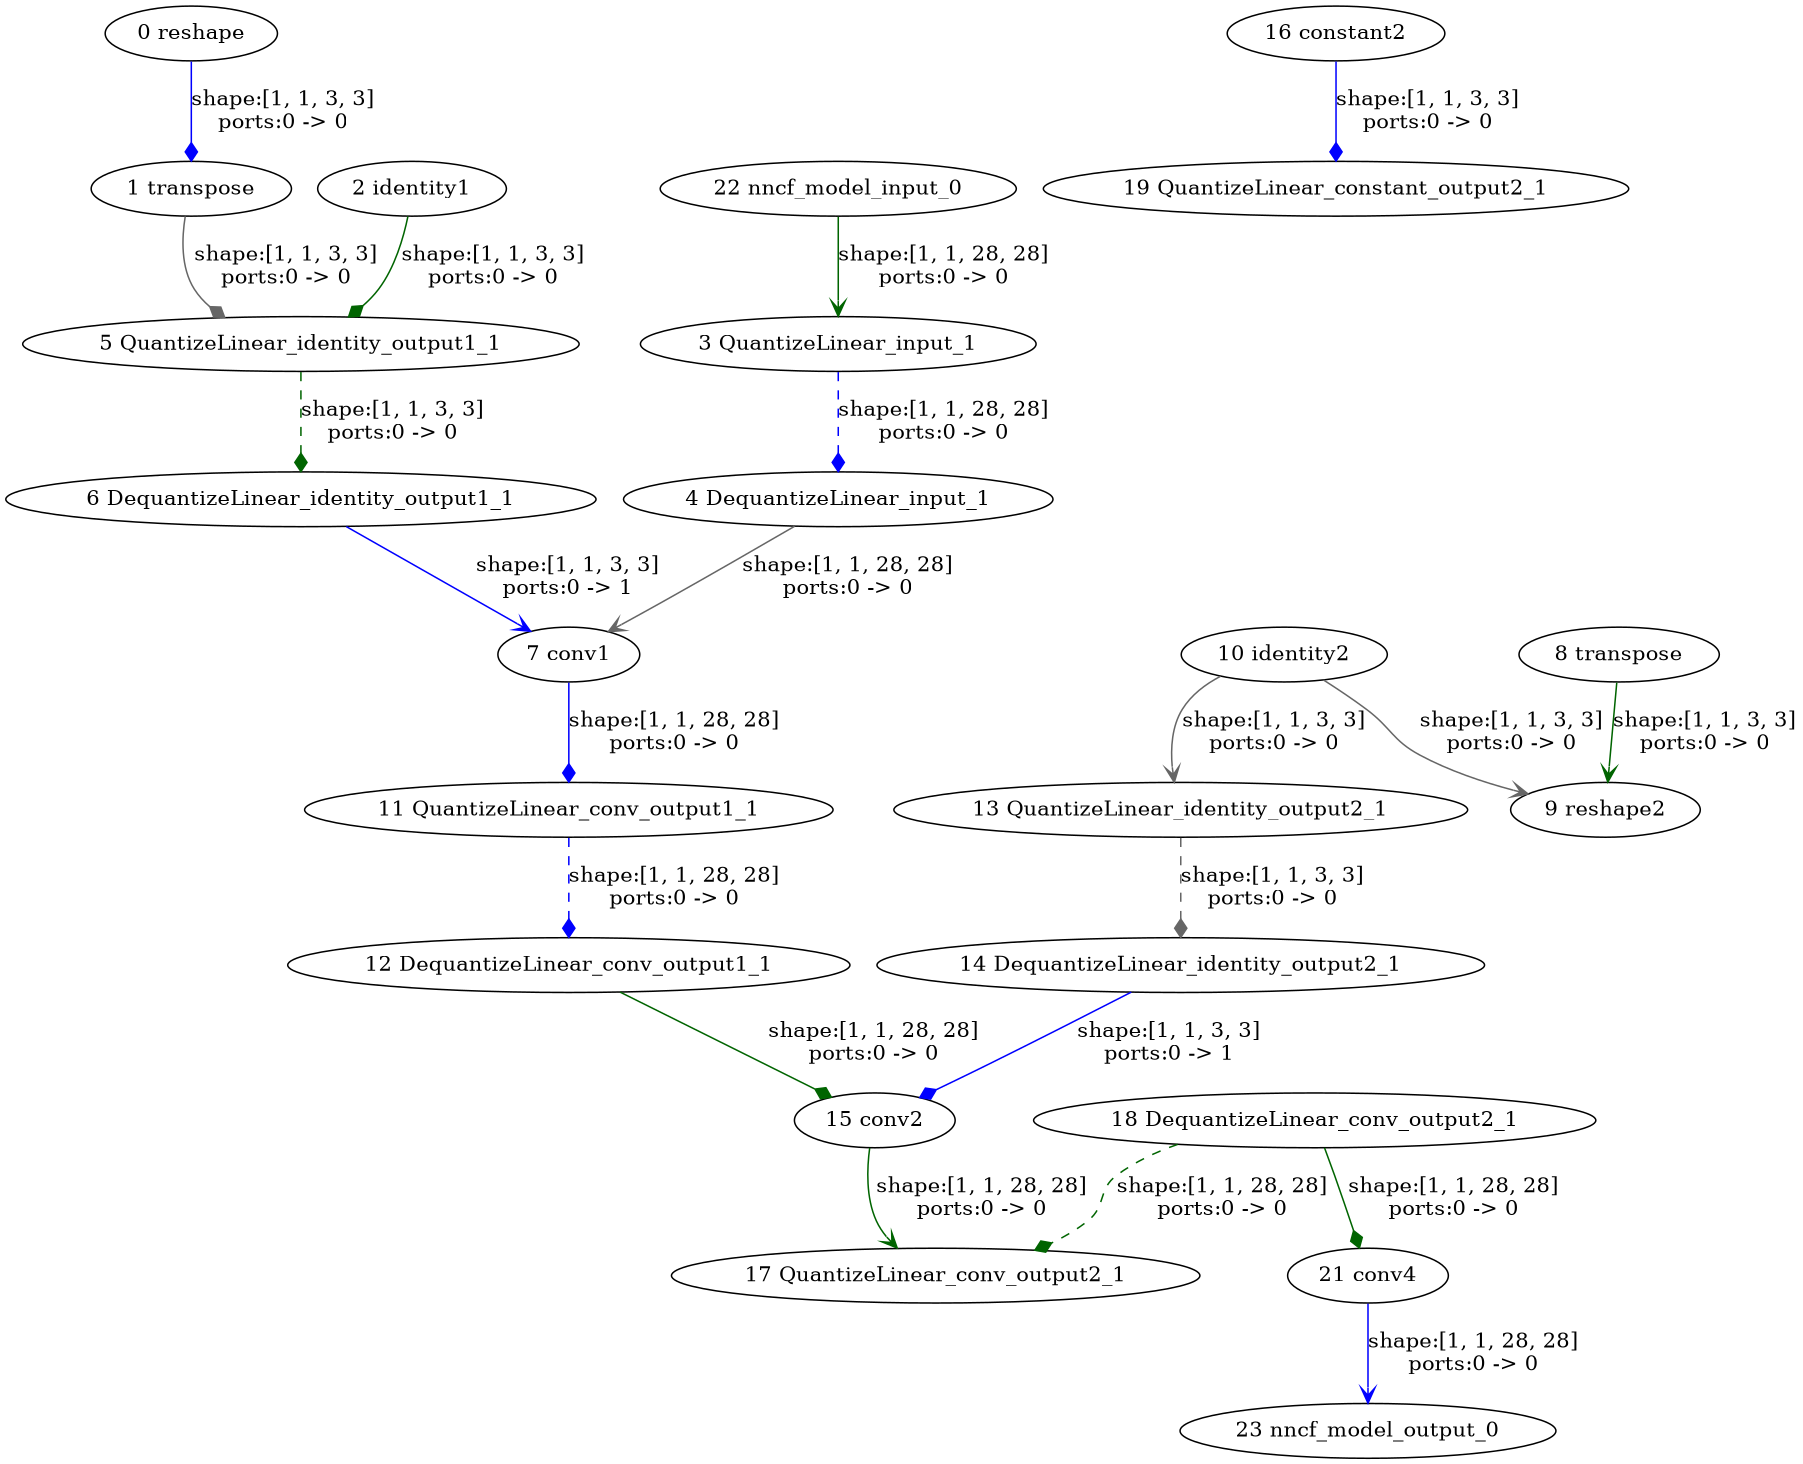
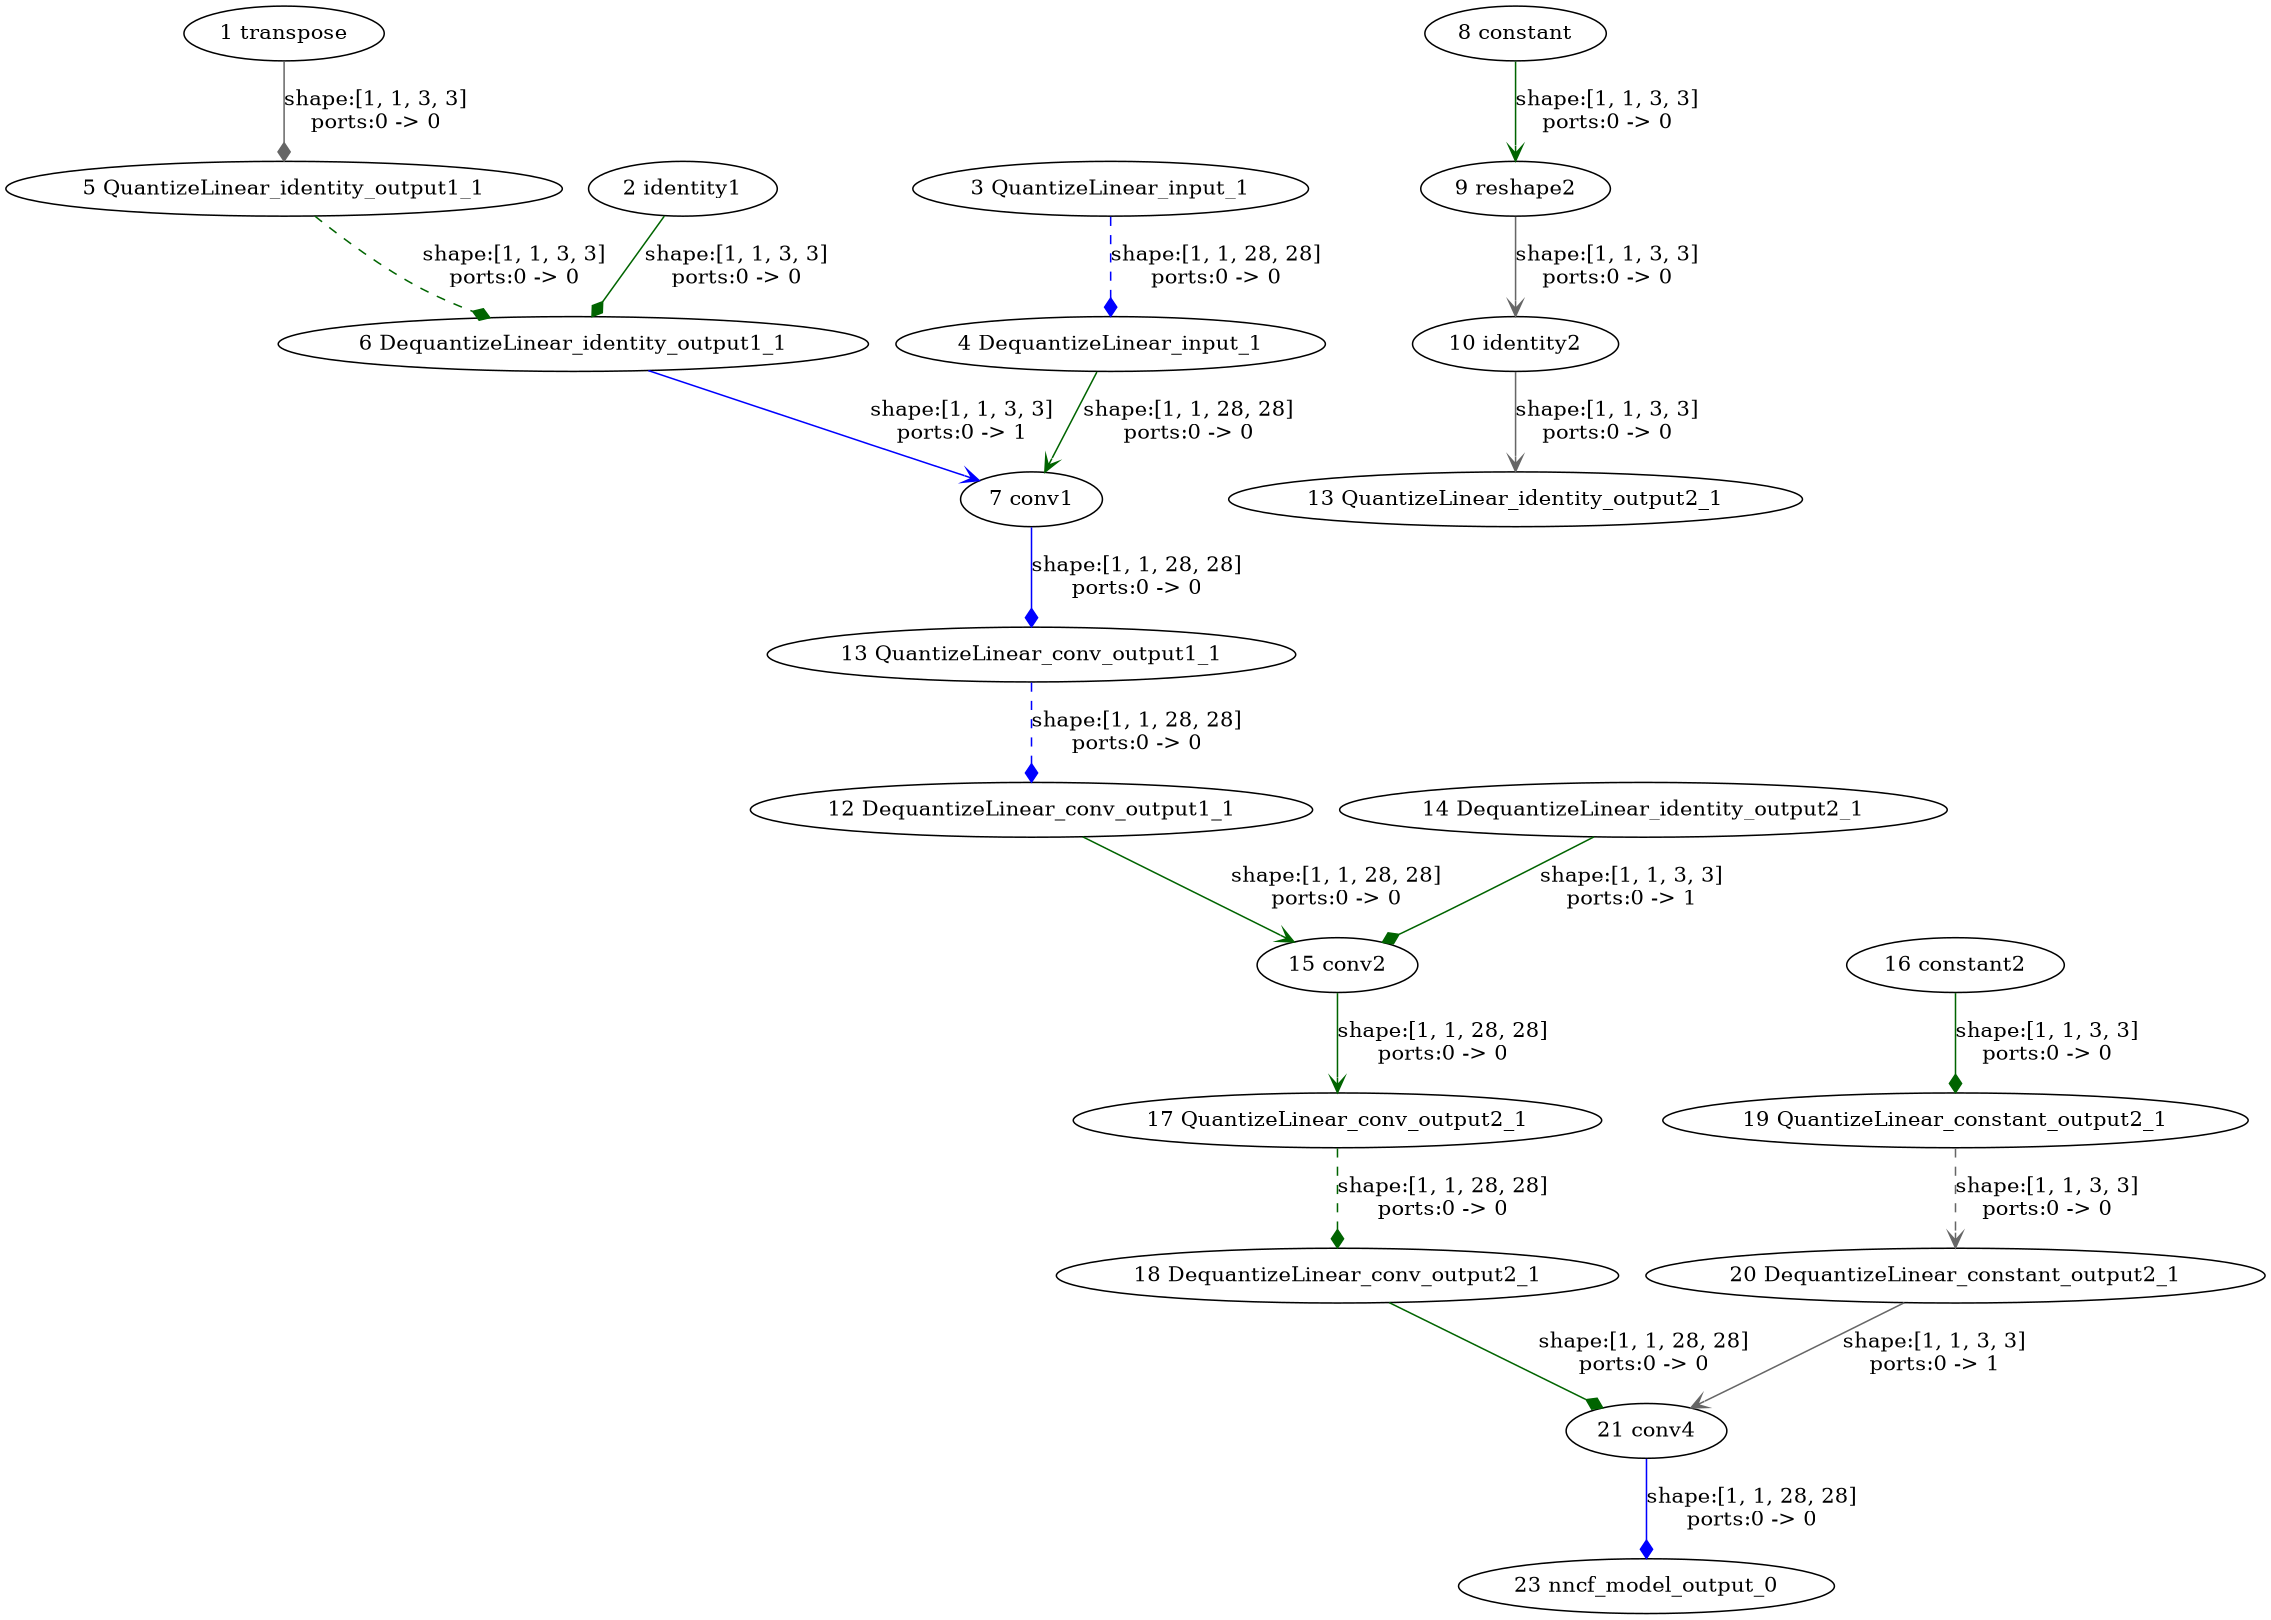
(191, 33) -> none
(1336, 102) -> (1955, 1034)
(838, 189) -> none
(393, 265) -> (634, 259)
(708, 576) -> (1075, 415)
(1619, 655) -> (1516, 33)
(1410, 749) -> (1516, 259)
(569, 810) -> (1032, 655)
(1181, 878) -> none
(717, 1041) -> (1181, 886)
(1034, 1041) -> (1497, 886)
(1107, 1186) -> (1337, 1189)
none -> (1955, 1276)
(1368, 1346) -> (1646, 1500)
